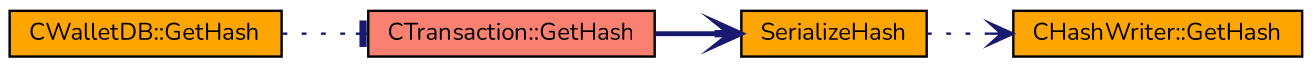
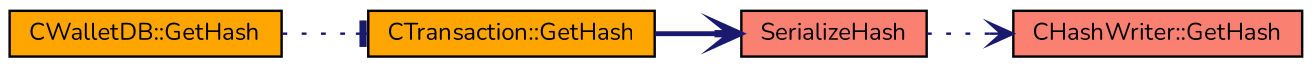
(511, 34) -> (511, 34)
(834, 34) -> (834, 34)
(1158, 34) -> (1158, 34)
